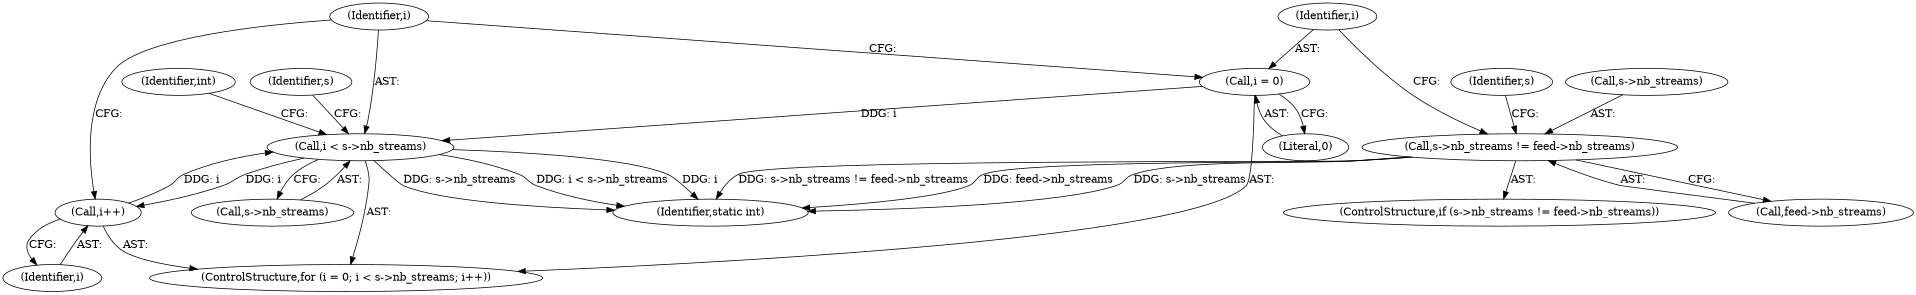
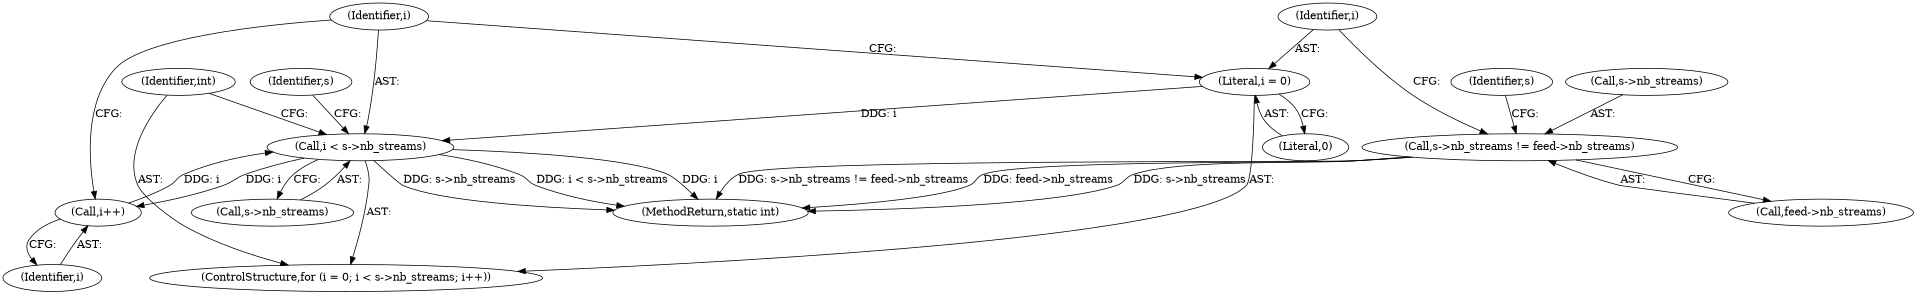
(1255, 82) -> (1255, 82)
(711, 213) -> (711, 213)
(1499, 213) -> none
(140, 258) -> (160, 209)
